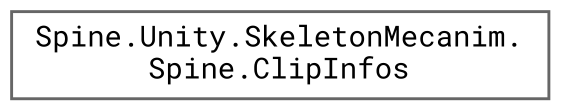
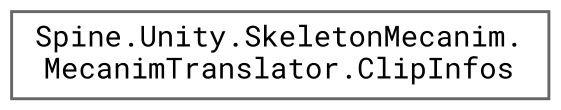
(280, 55) -> (280, 55)
